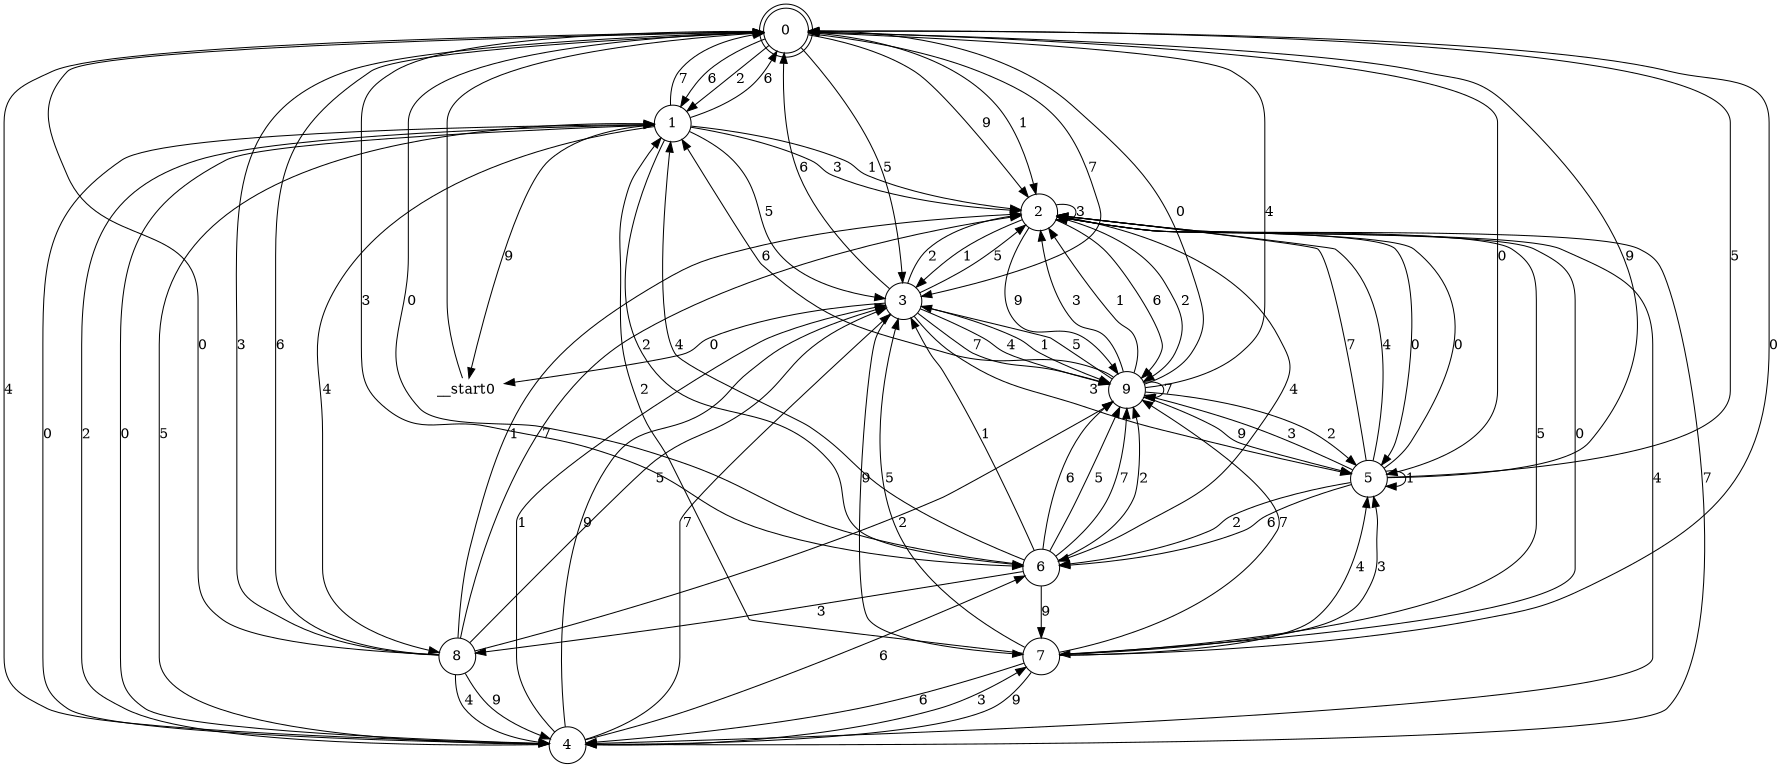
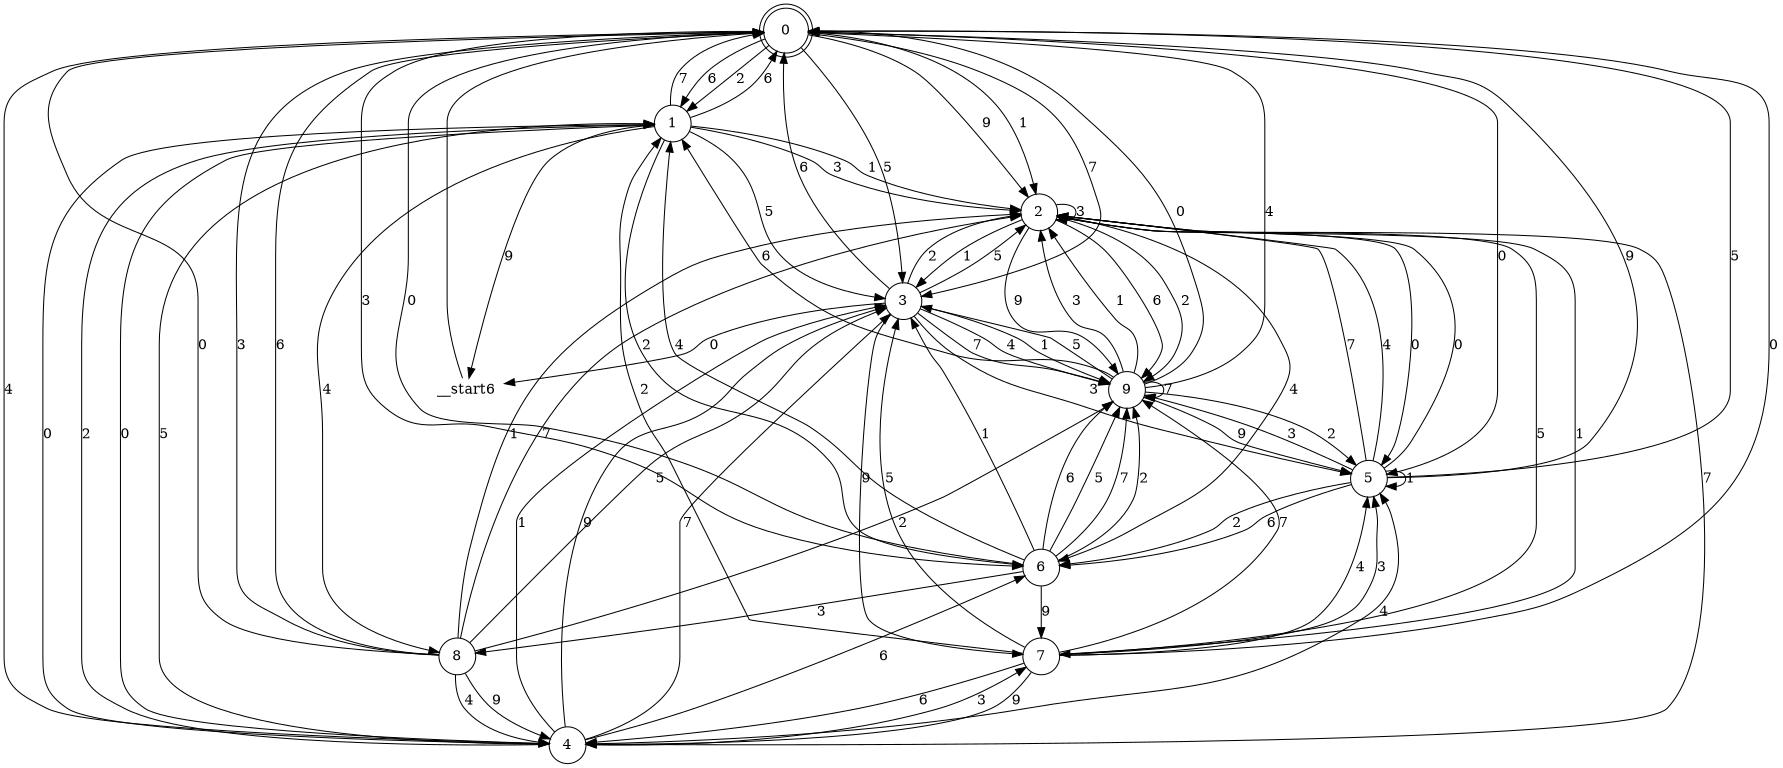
(467, 390) -> (467, 390)
(1580, 434) -> (1580, 434)
(1596, 680) -> (1047, 705)
